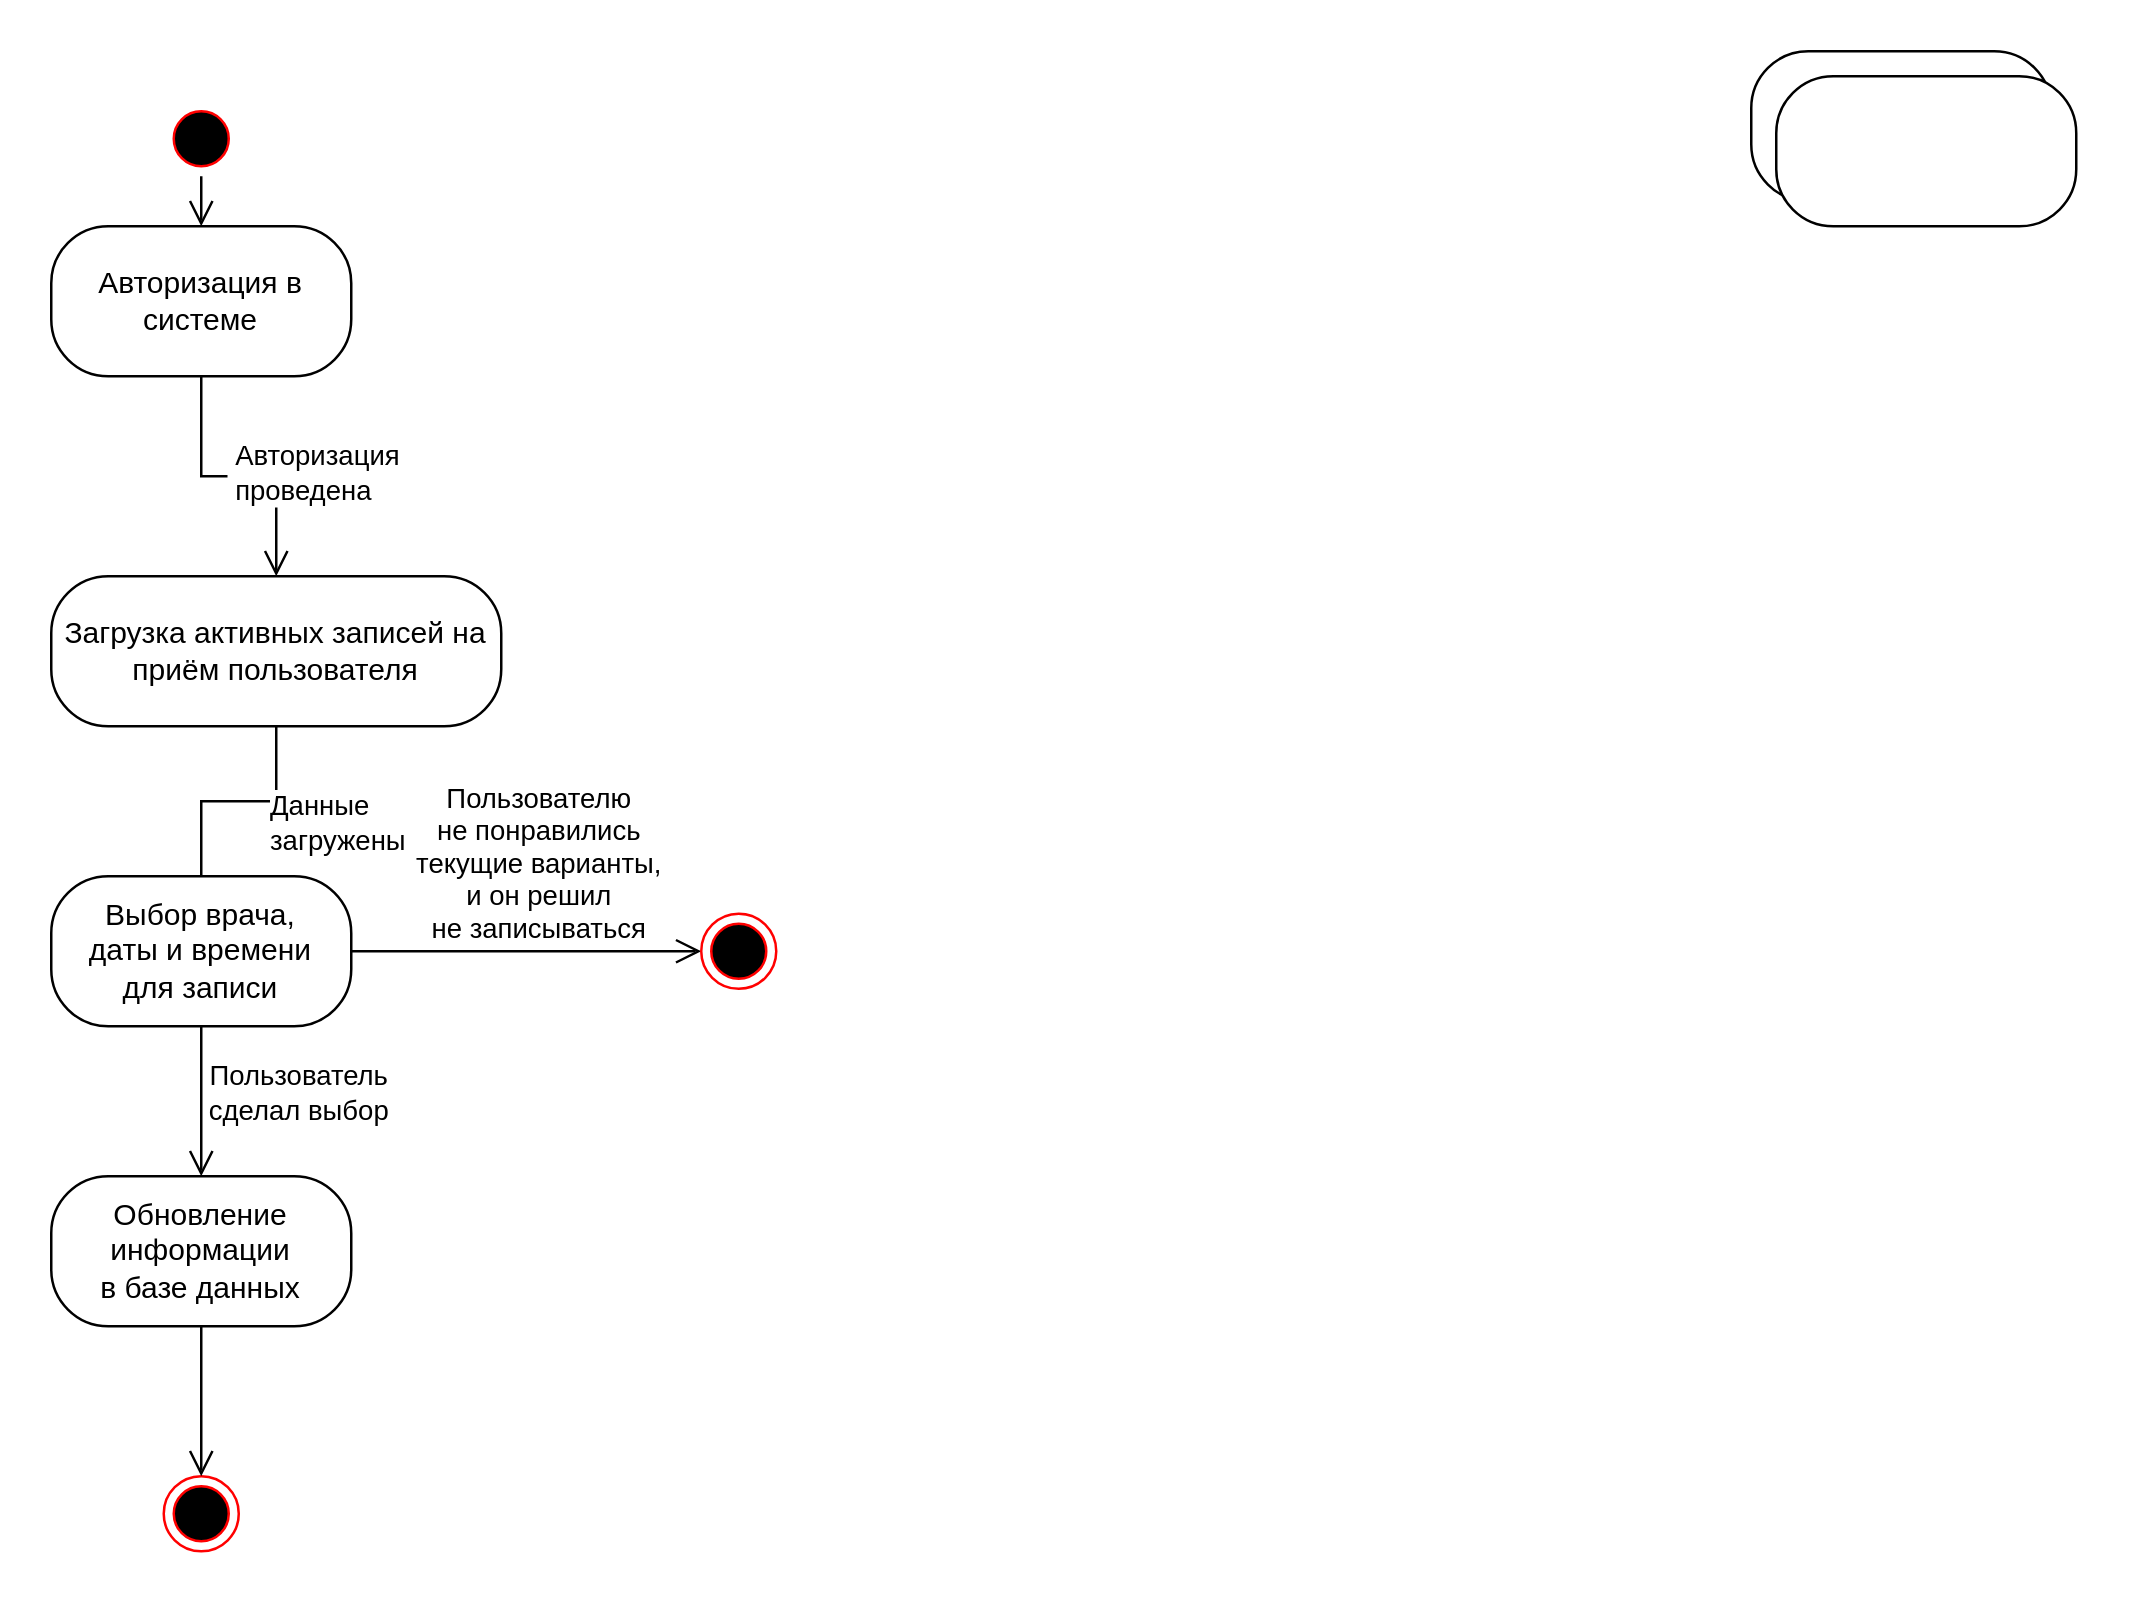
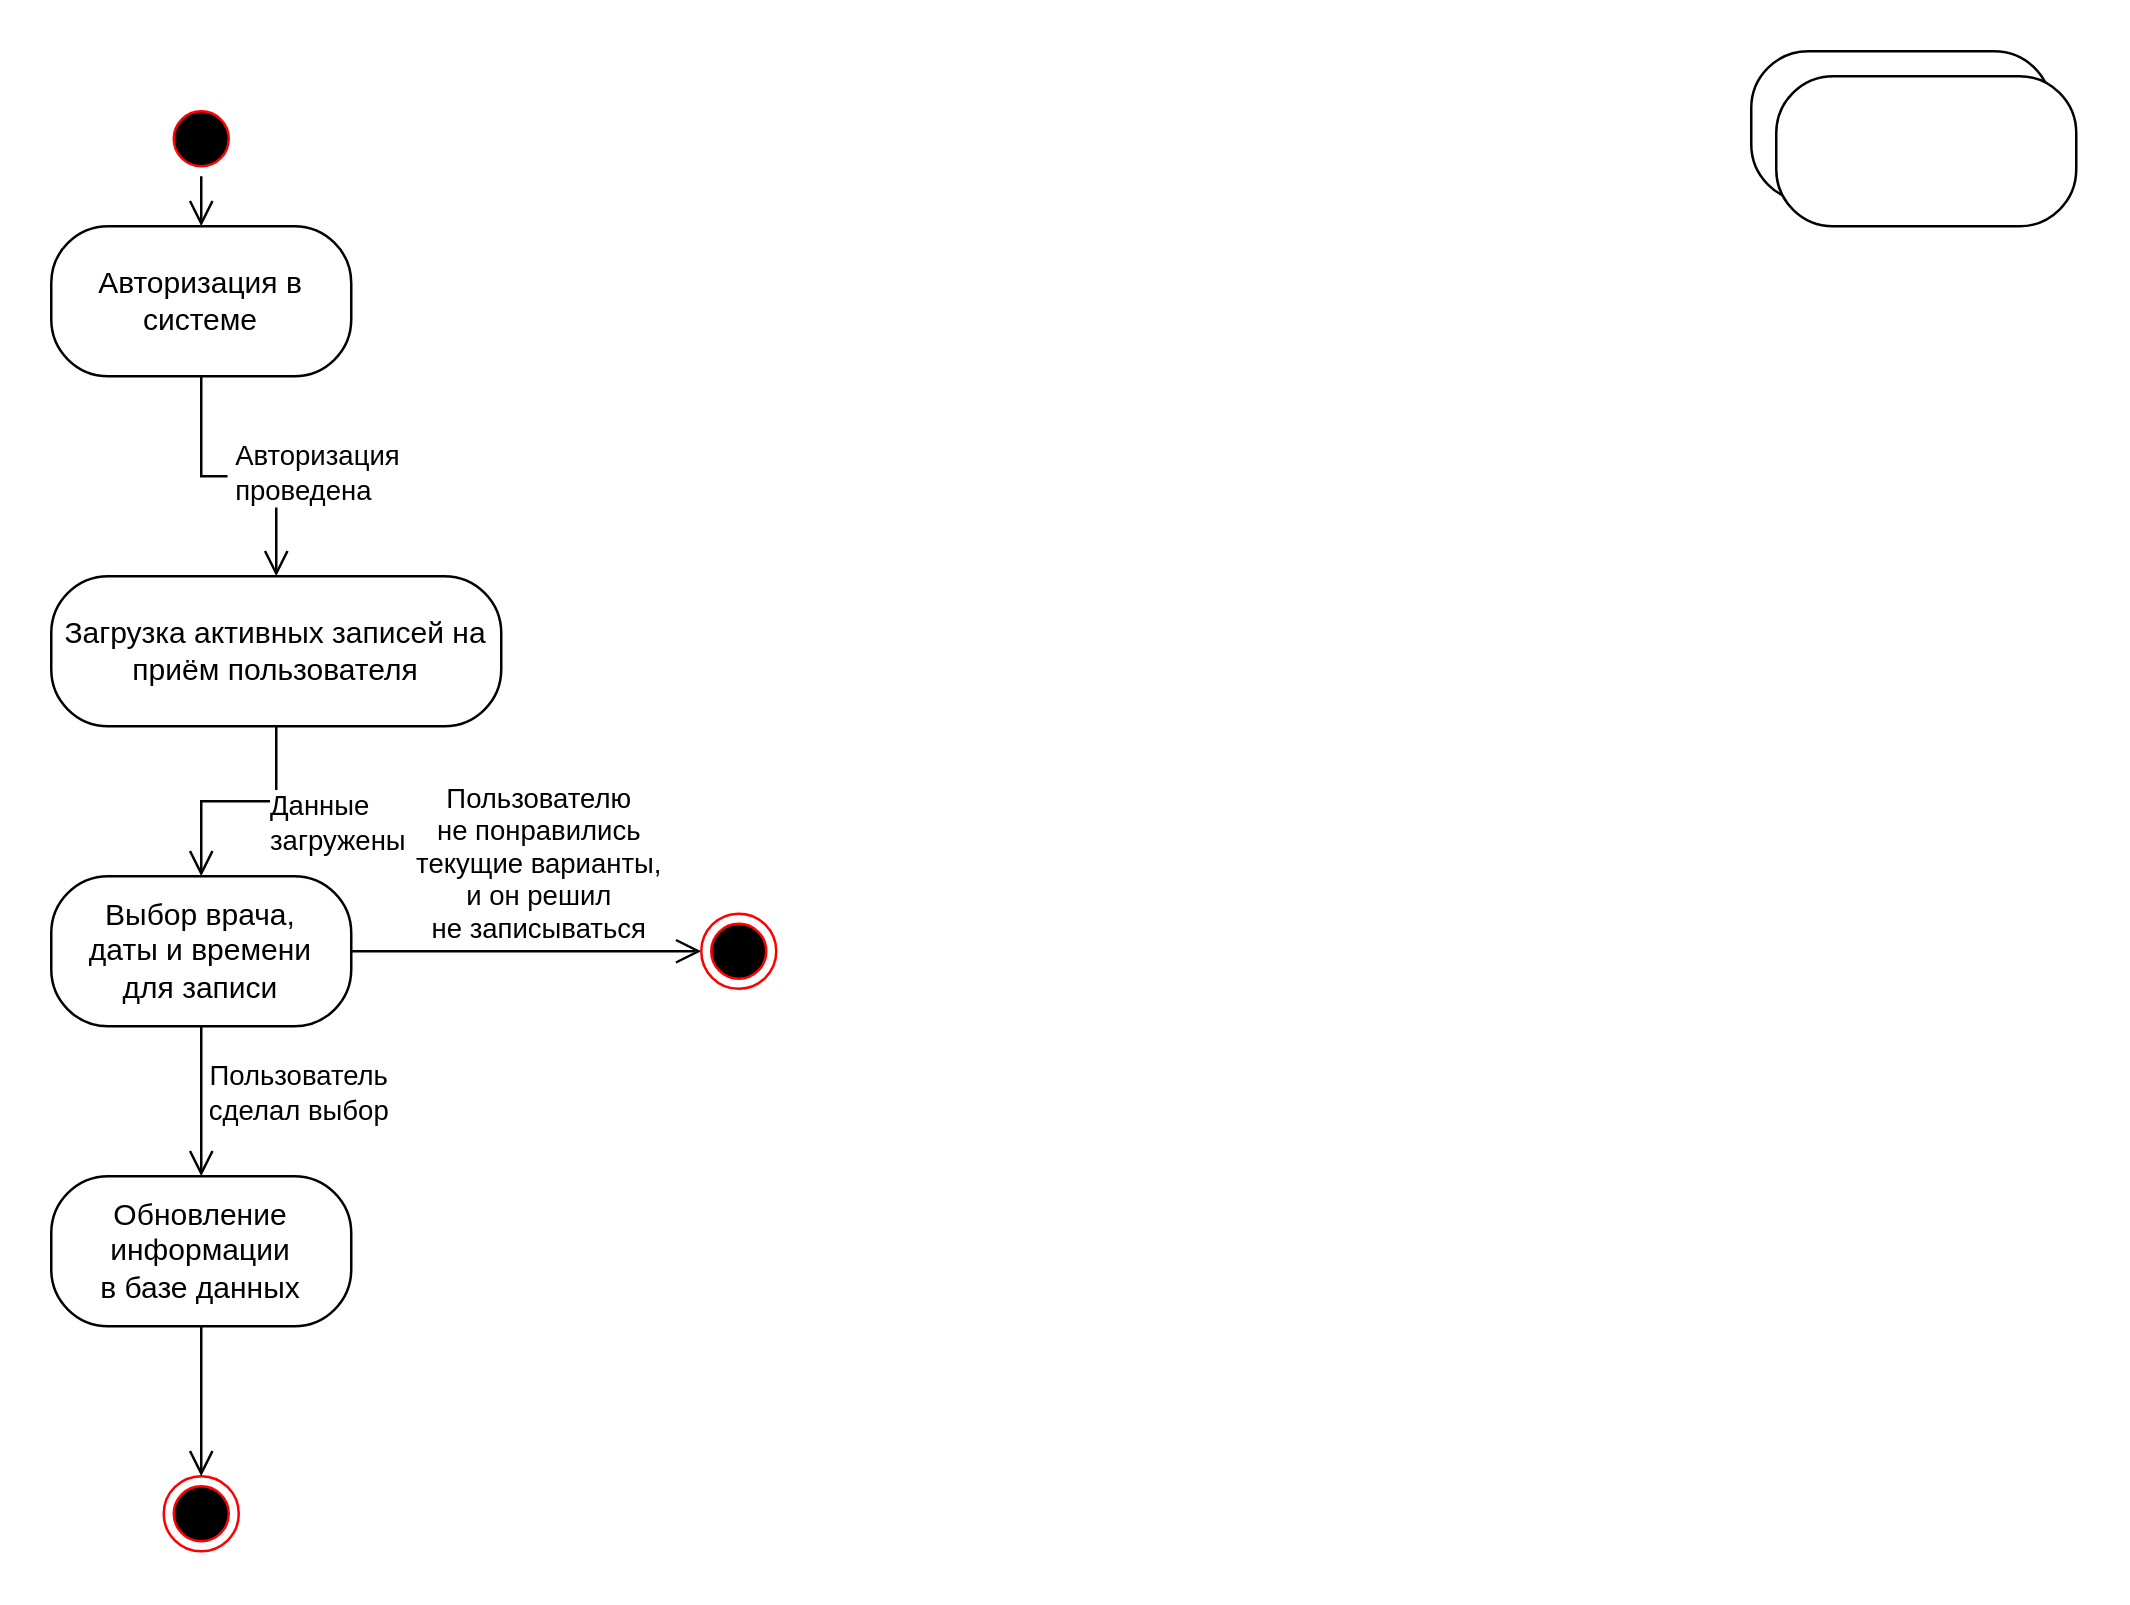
(201, 869) -> (201, 867)
